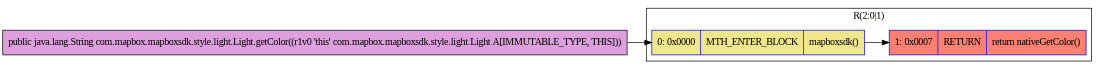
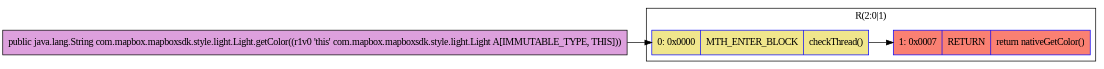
(834, 42) -> (836, 42)
